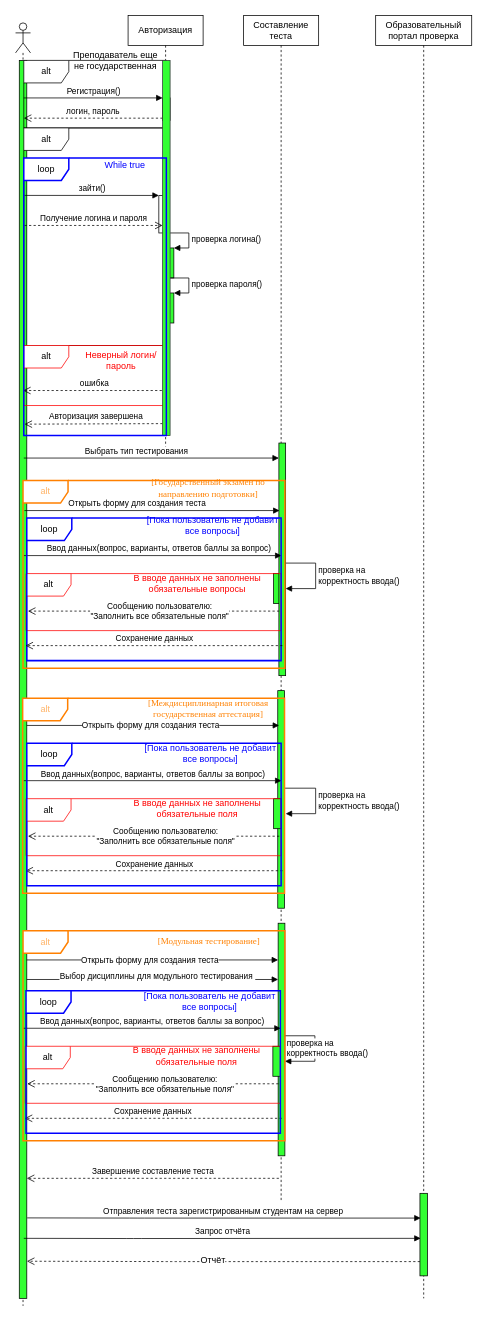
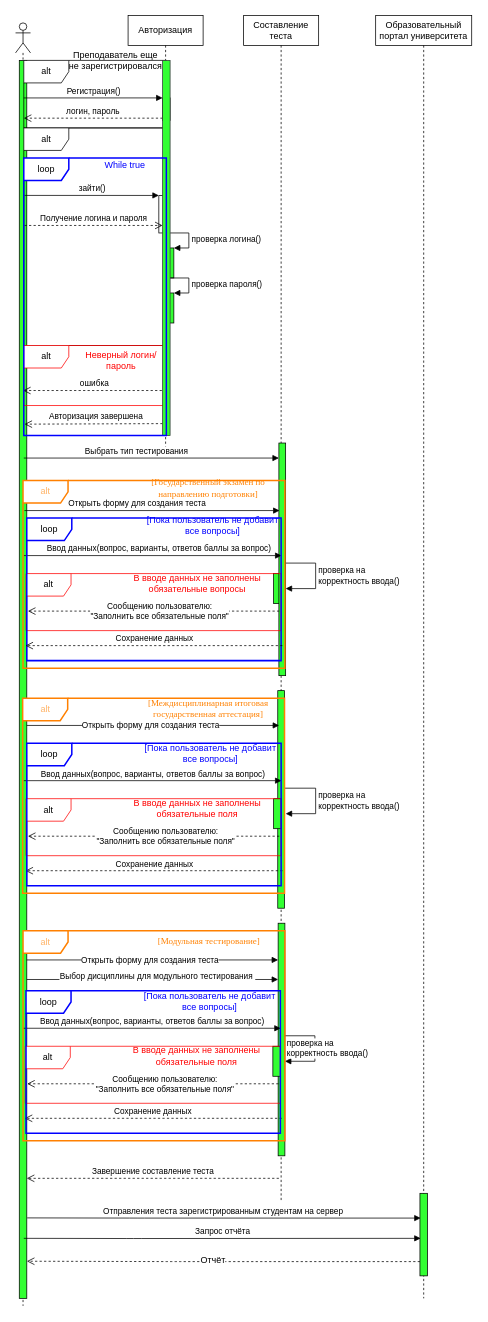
(423, 30) -> (423, 30)
(116, 60) -> (116, 60)
